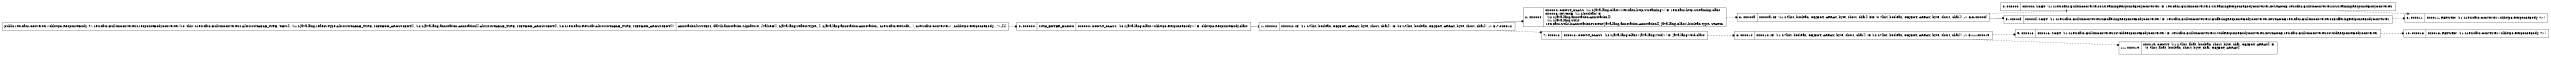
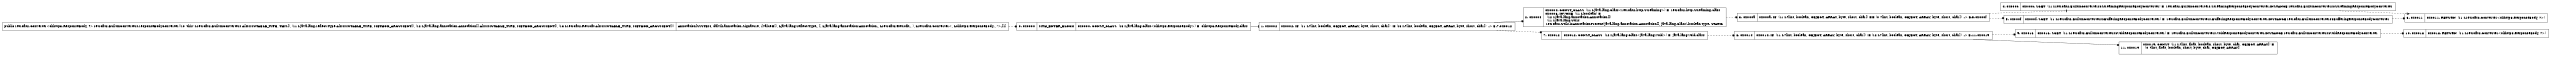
(1996, 18) -> (1996, 18)
(2045, 42) -> (2045, 42)
